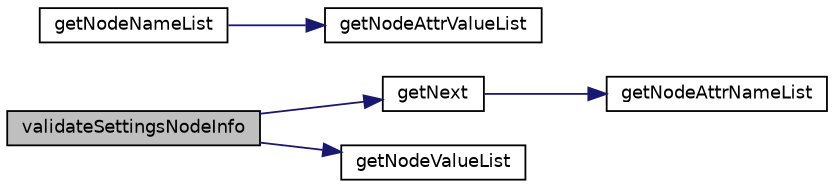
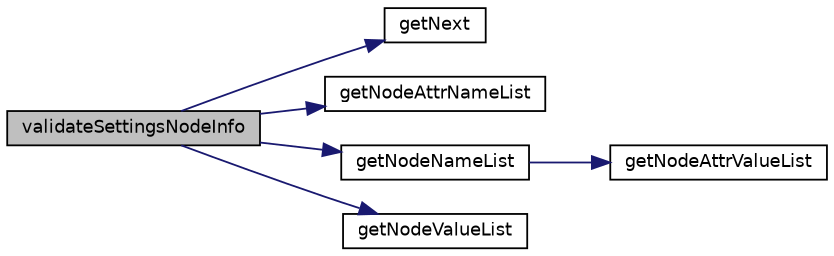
(536, 94) -> (283, 111)
none -> (291, 146)
